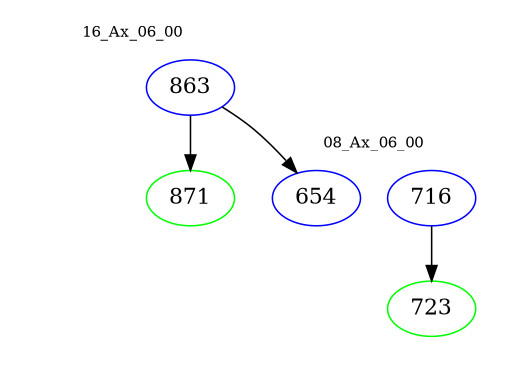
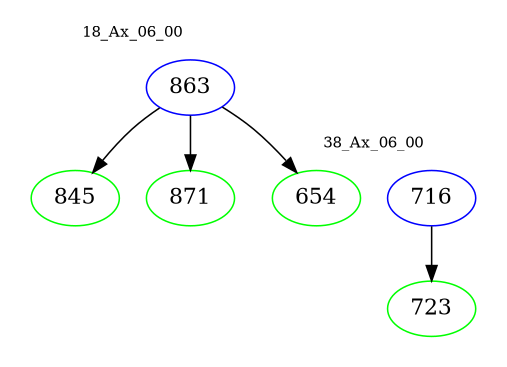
(133, 33) -> (133, 33)
(374, 144) -> (374, 144)
none -> (75, 198)
(316, 198) -> (316, 198)
